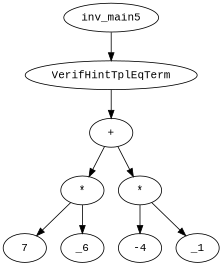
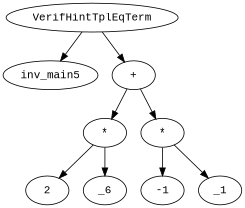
(111, 42) -> (74, 43)
(25, 248) -> (47, 190)
(140, 248) -> (163, 190)
